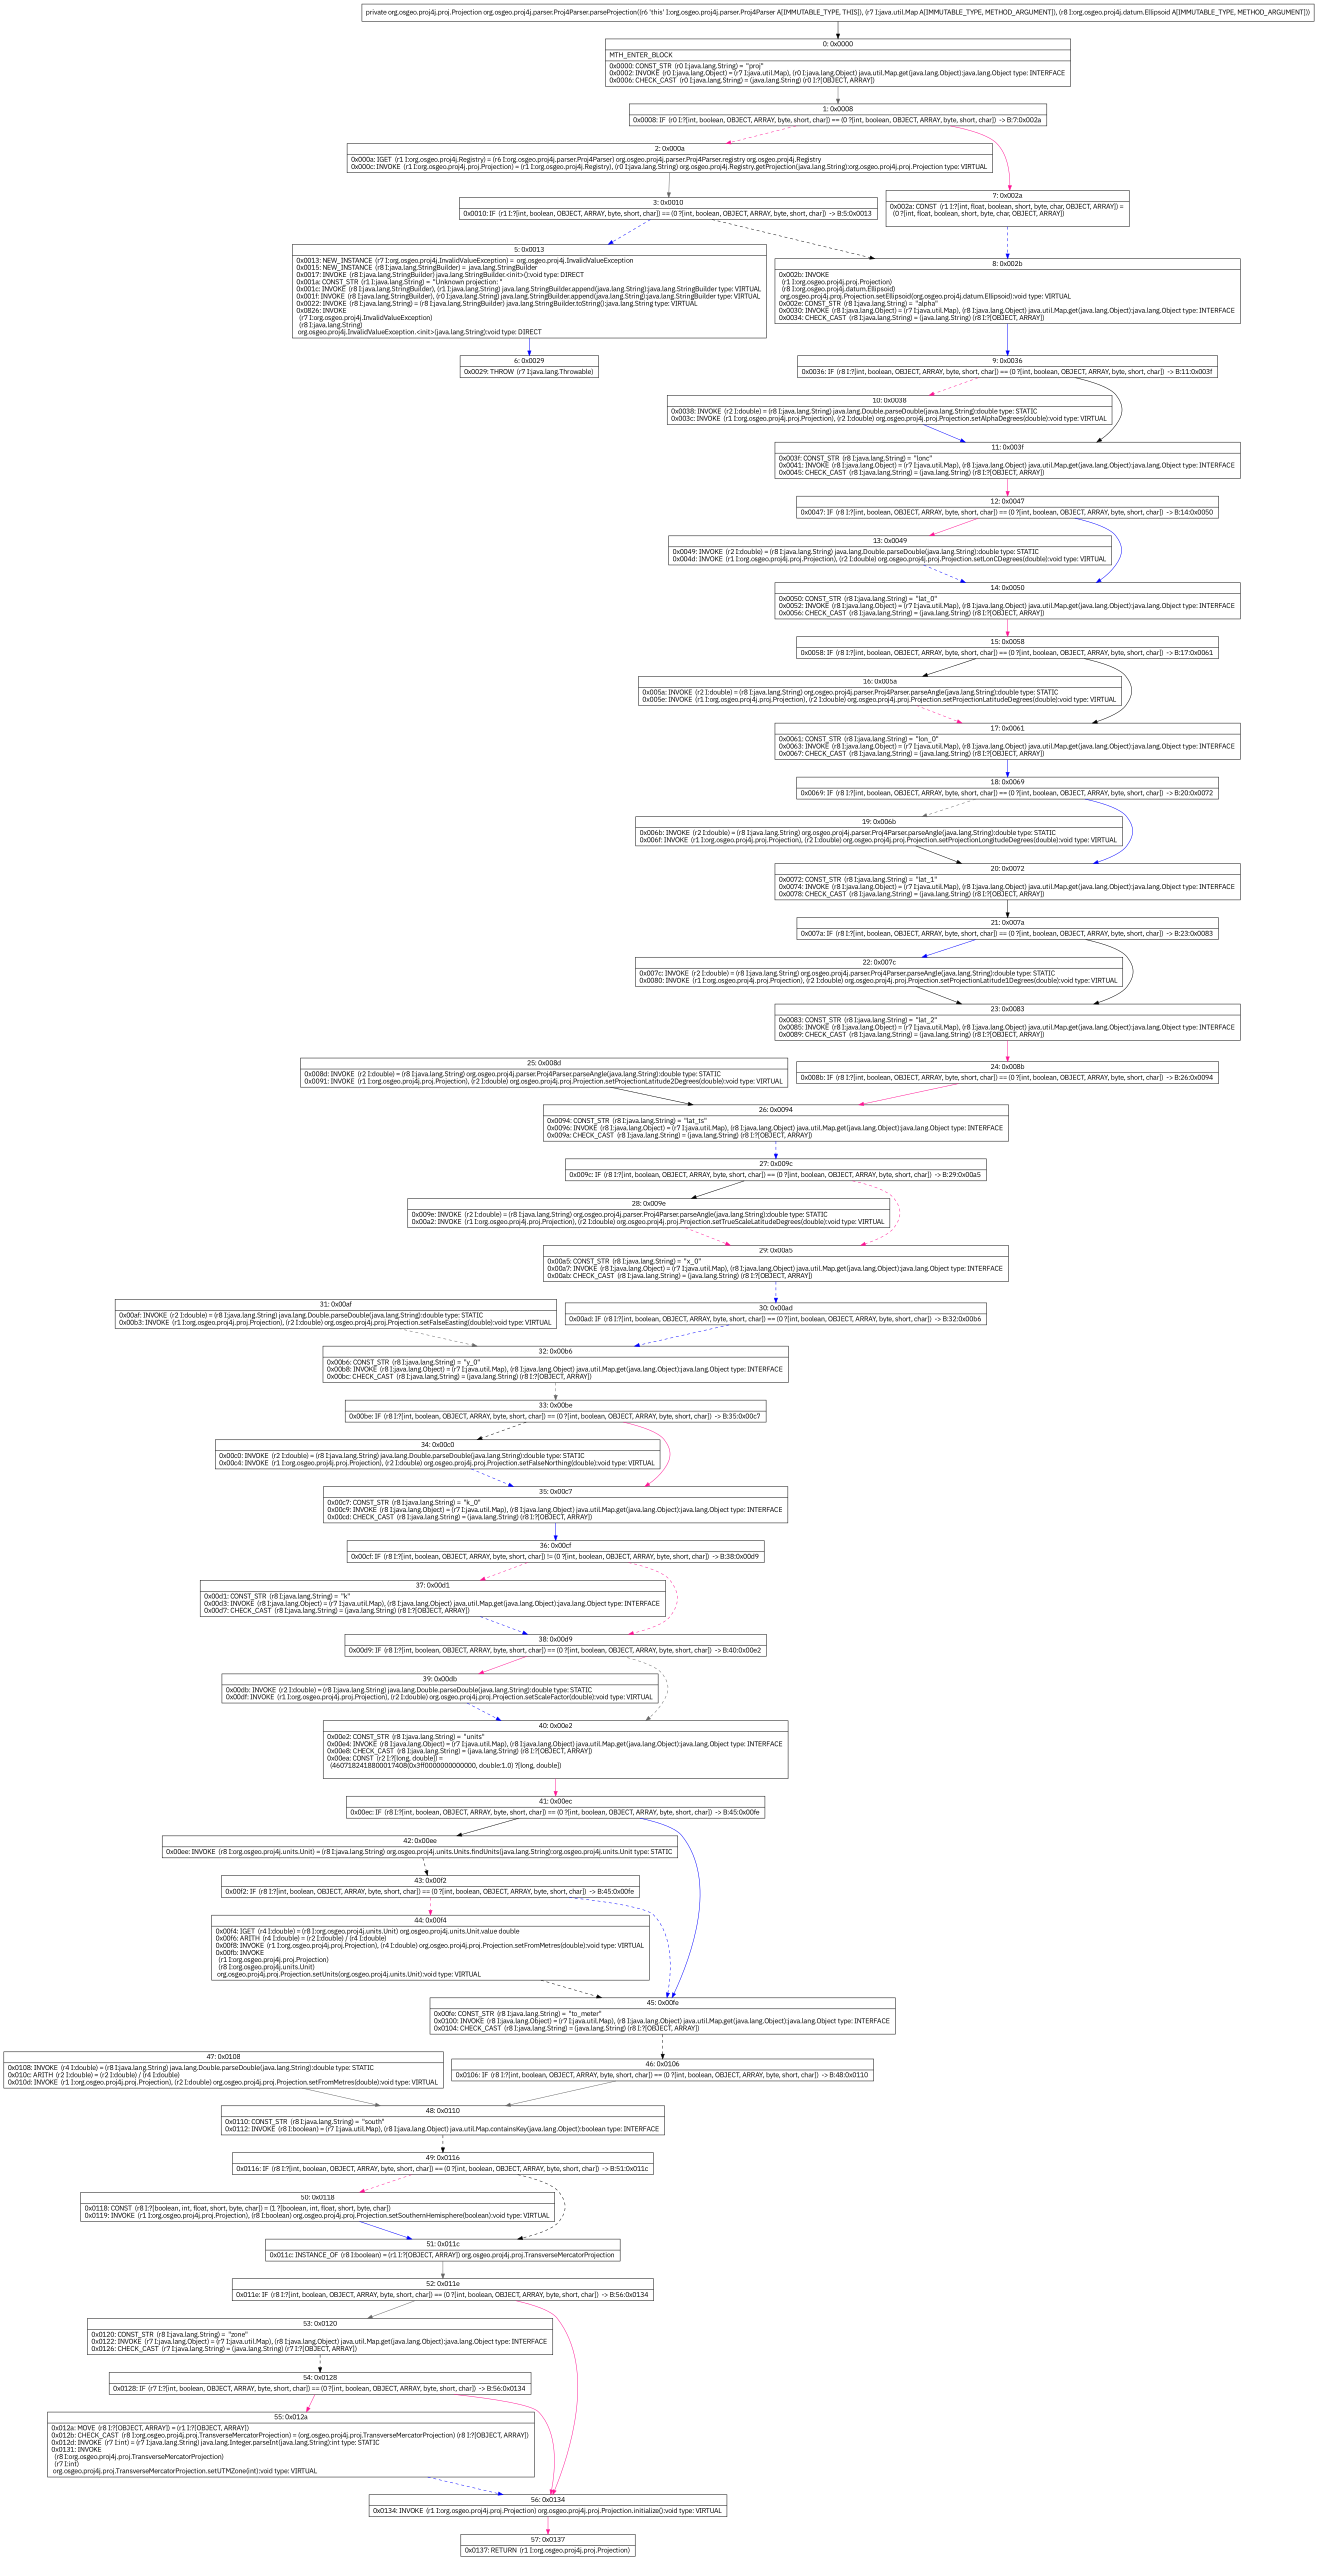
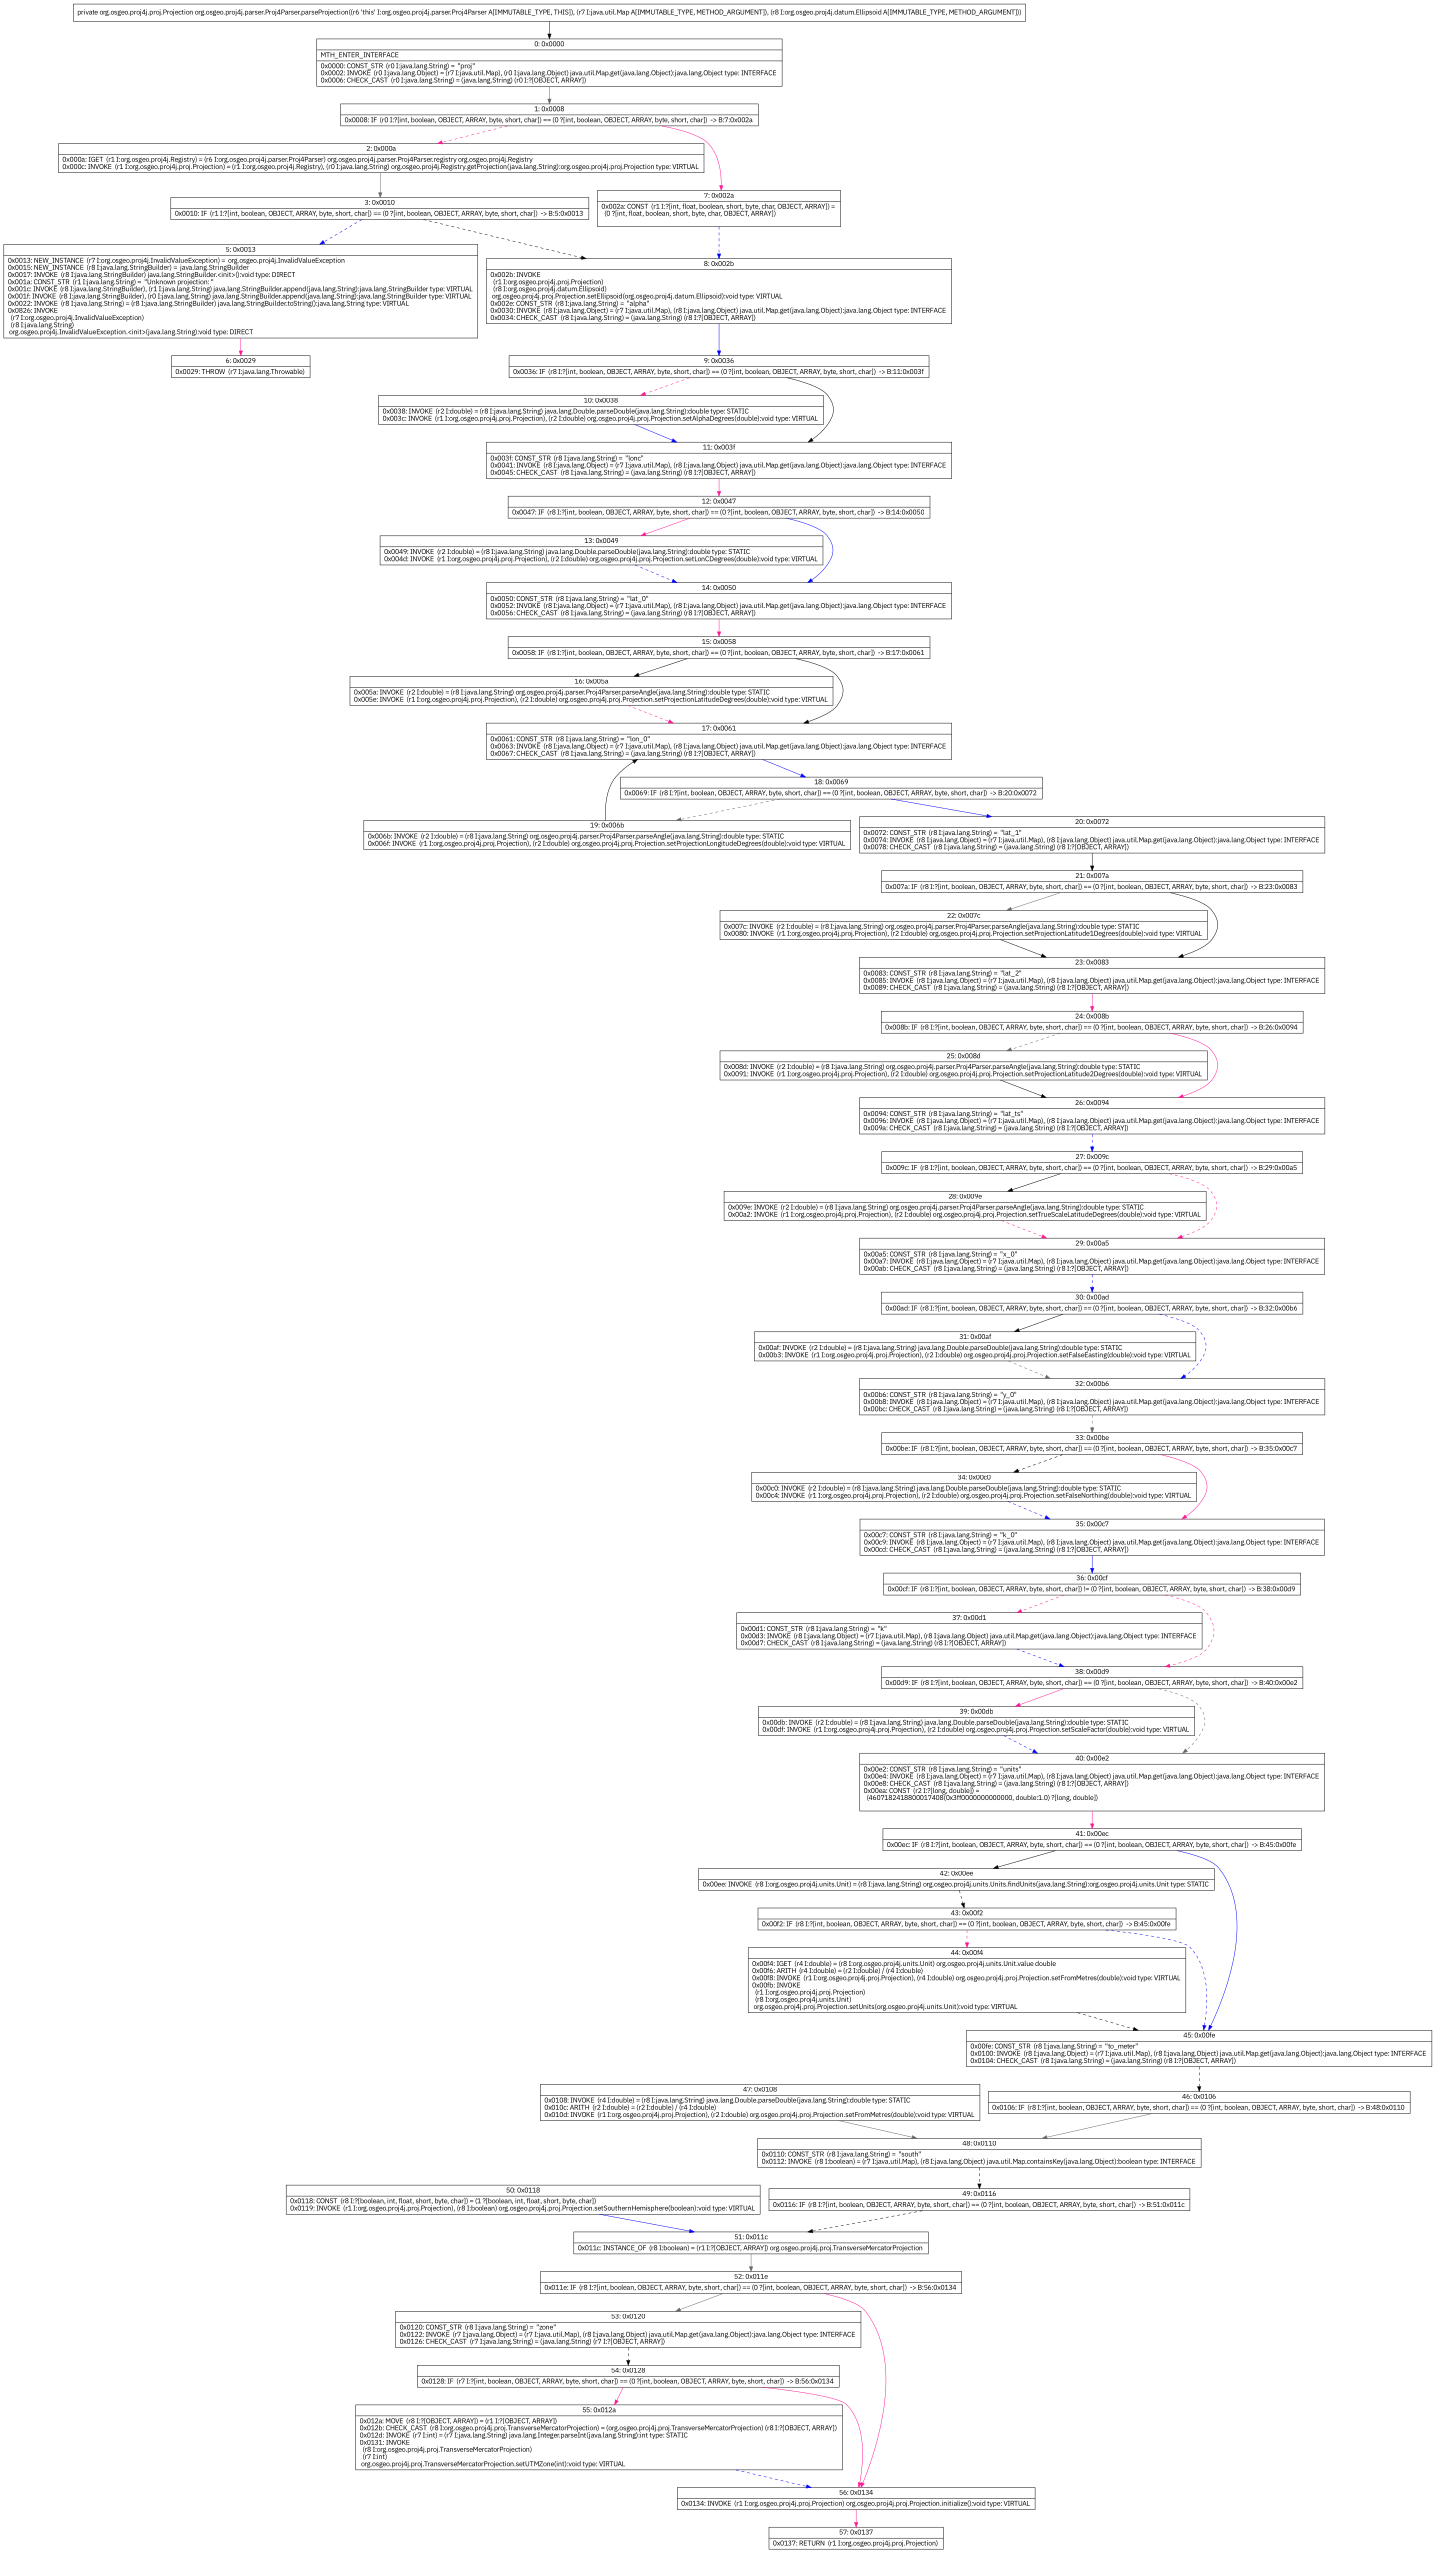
(641, 55) -> (360, 55)
(529, 344) -> (241, 344)
(936, 854) -> (610, 786)
(951, 948) -> (1036, 901)
none -> (1036, 1041)
none -> (1041, 1322)
(388, 2183) -> none
